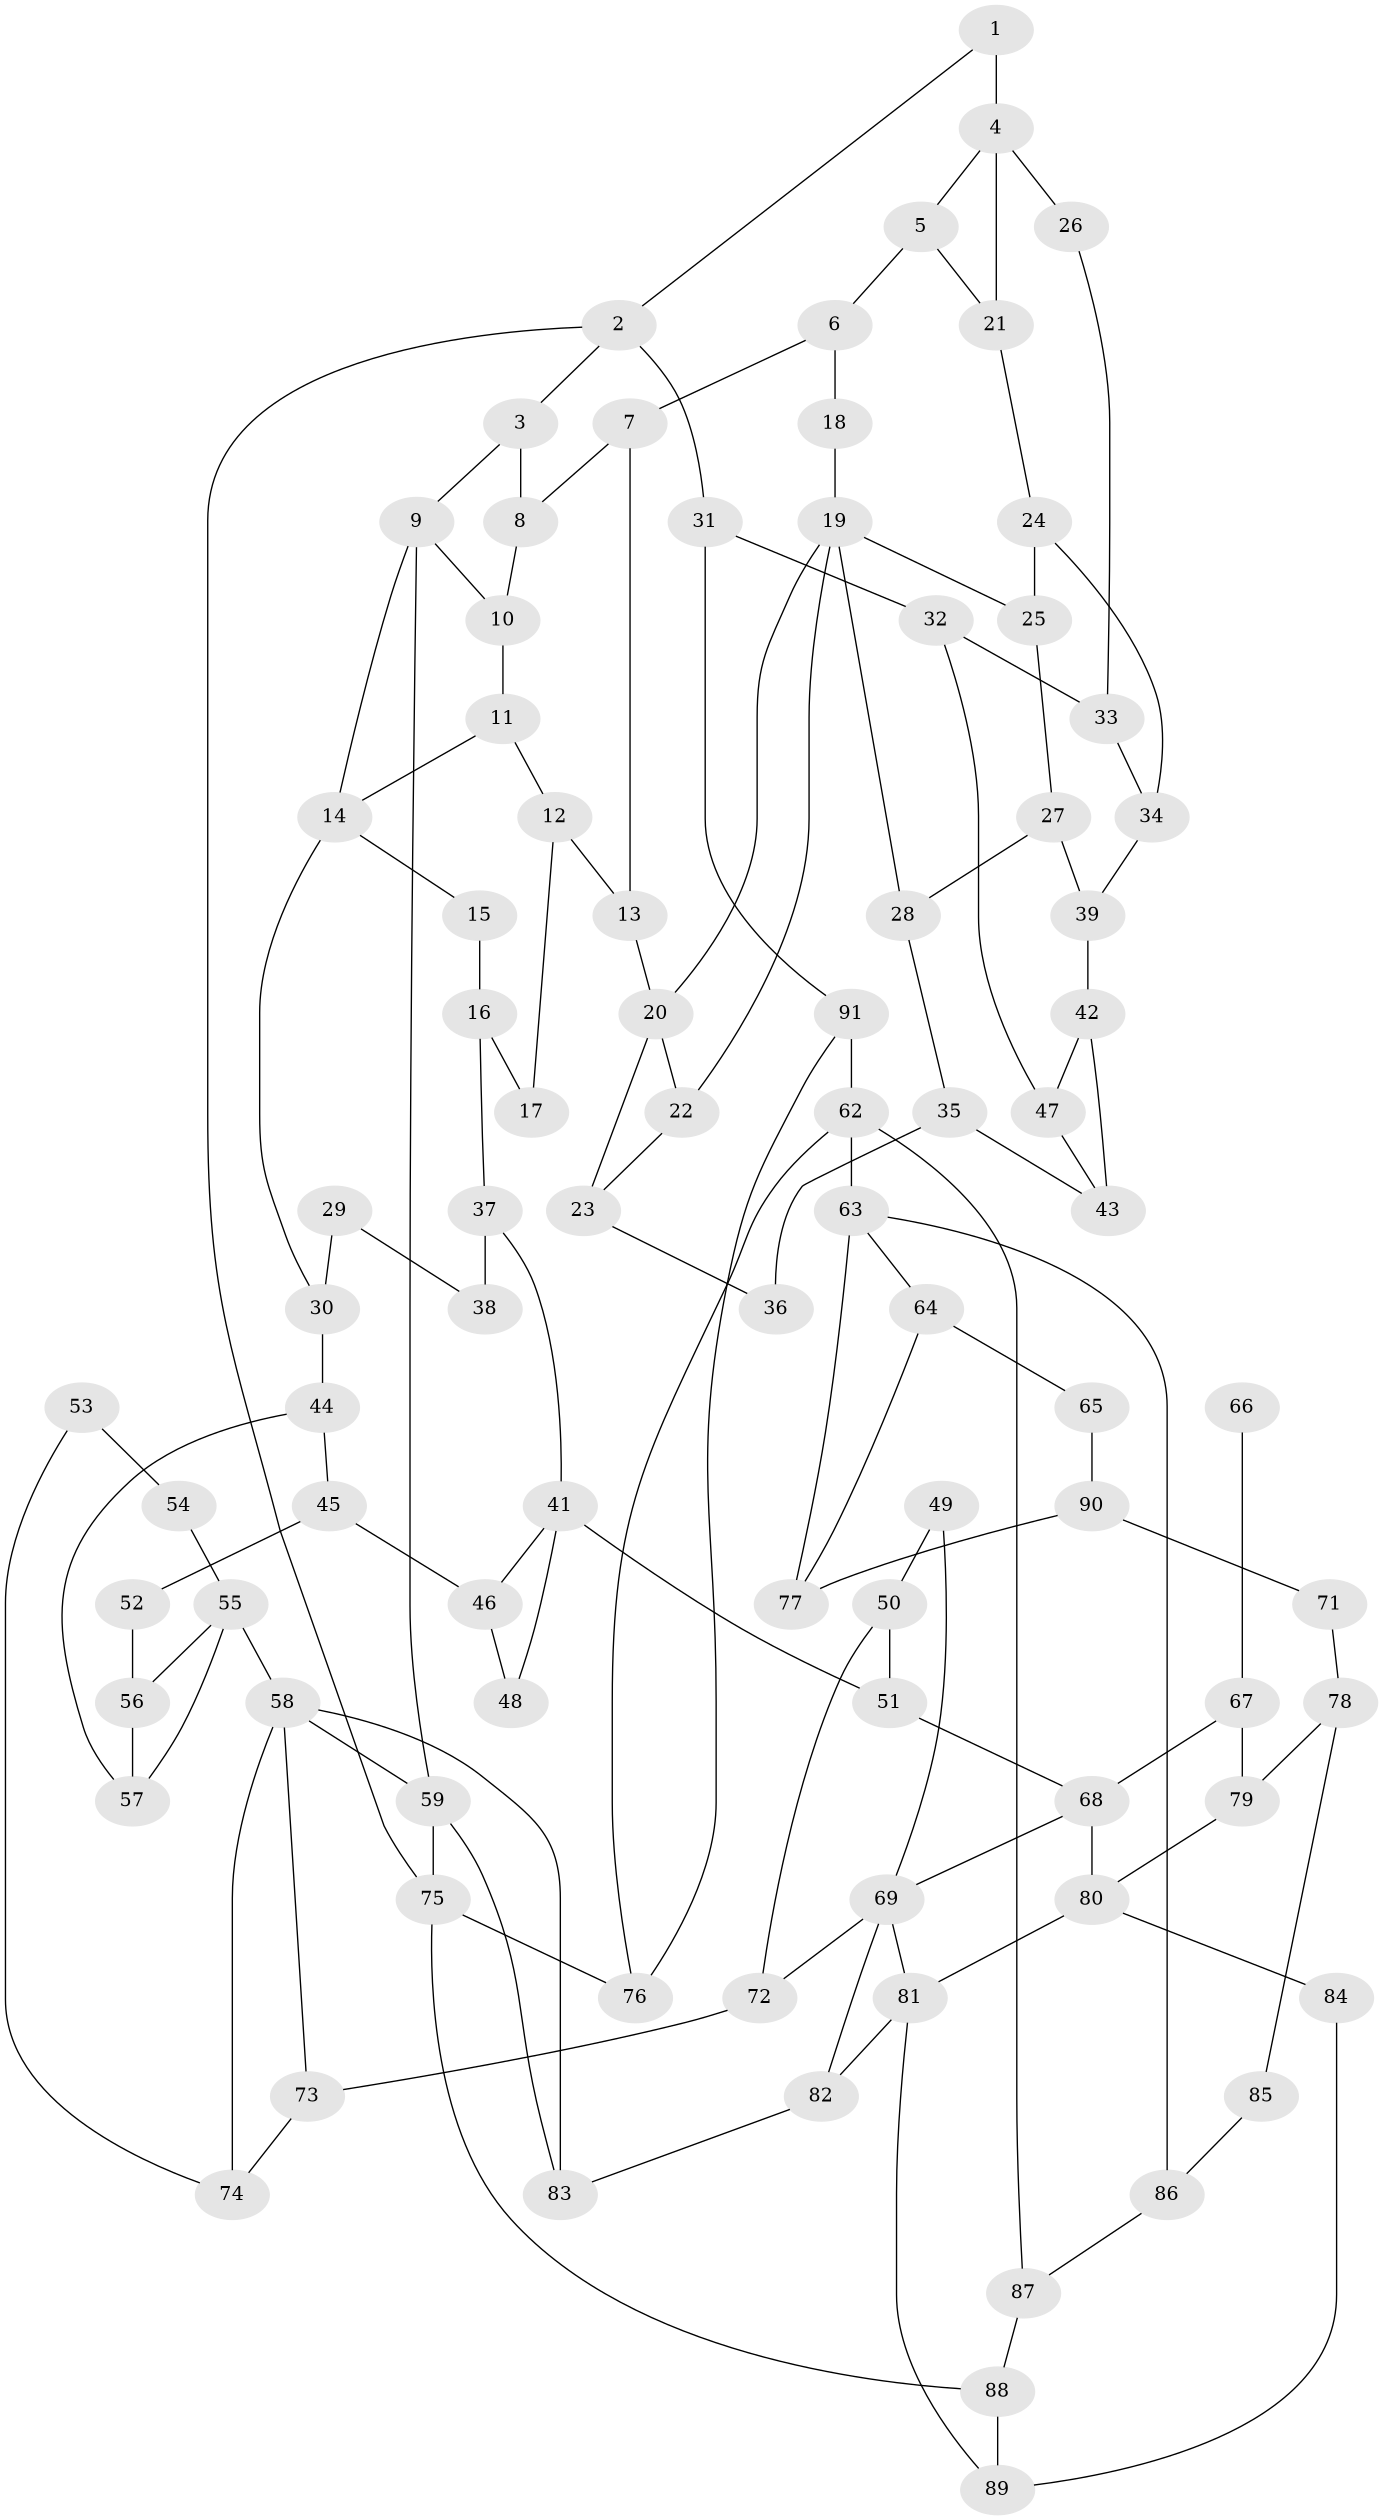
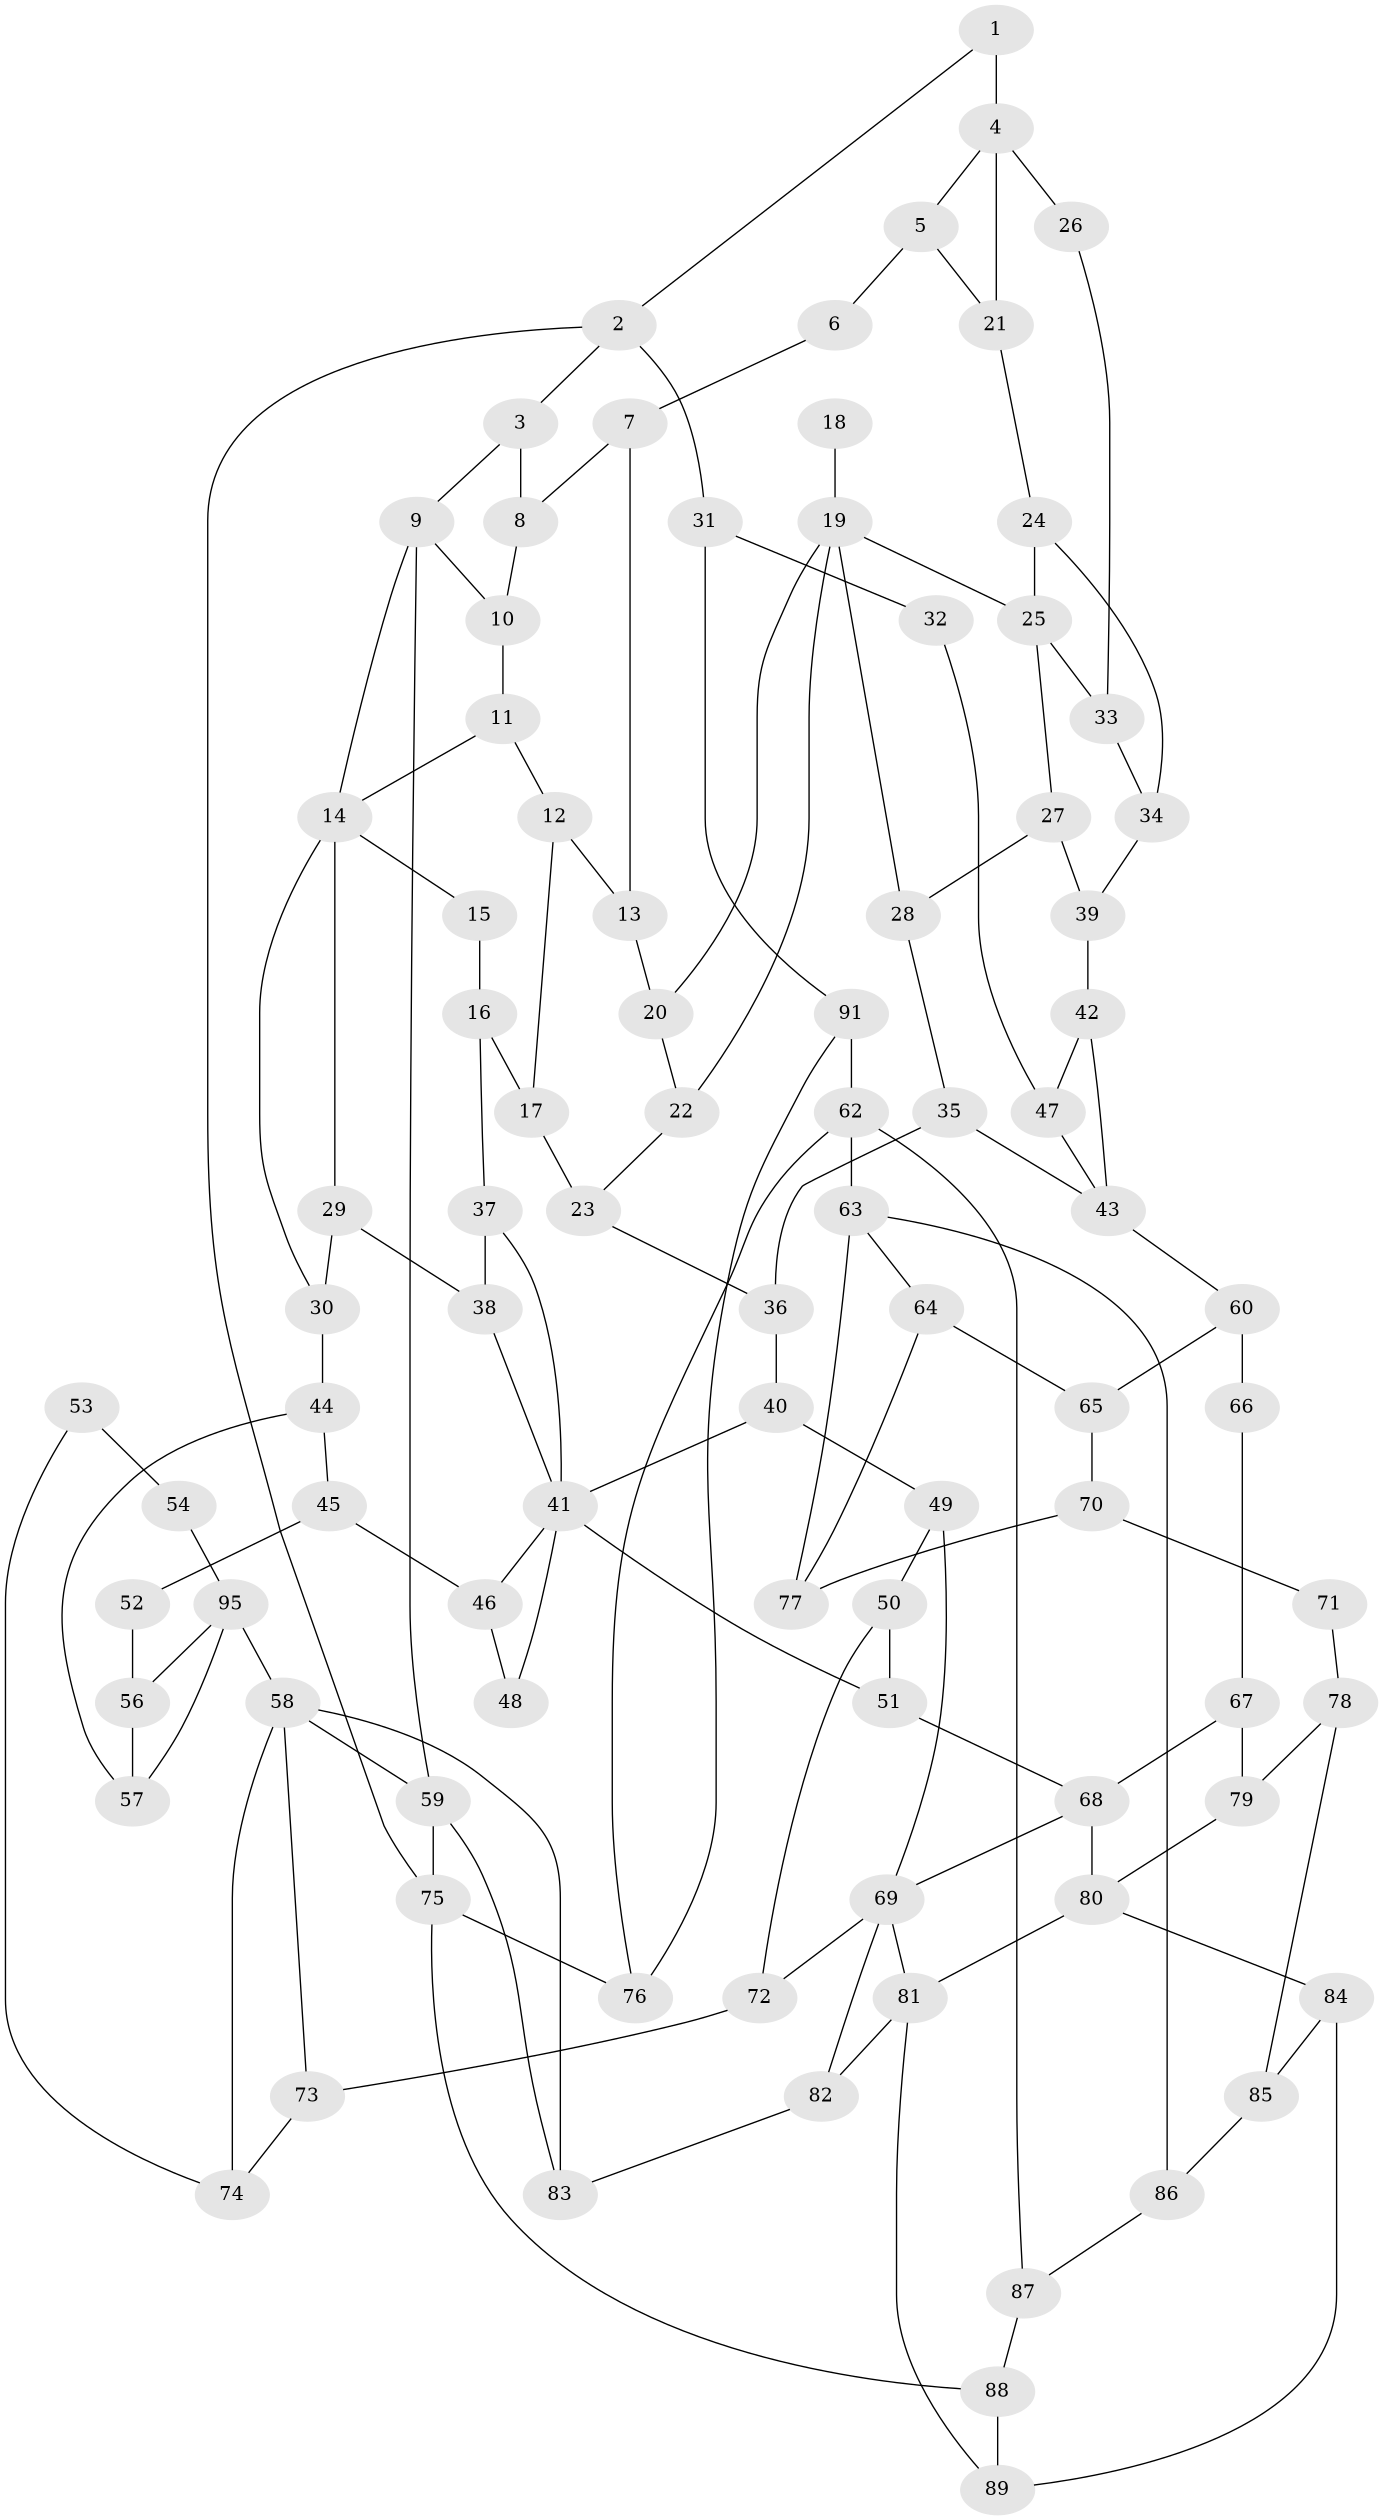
(835, 375) -> none
(1022, 670) -> (1071, 670)
none -> (335, 1014)
(620, 1112) -> (558, 1162)
none -> (1242, 1309)
none -> (523, 1407)
none -> (776, 1408)
(1092, 1506) -> (1092, 1506)
(231, 1604) -> (231, 1604)
none -> (1299, 2047)
